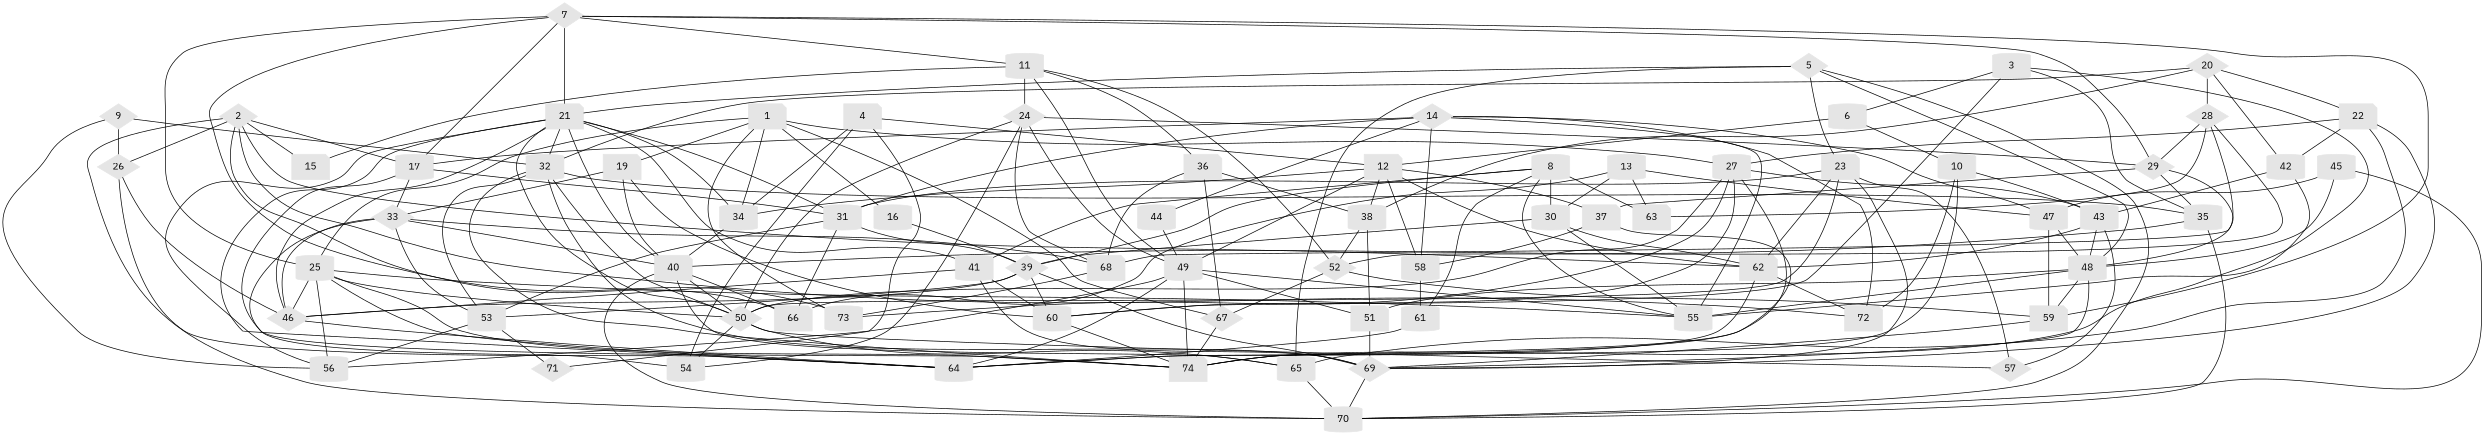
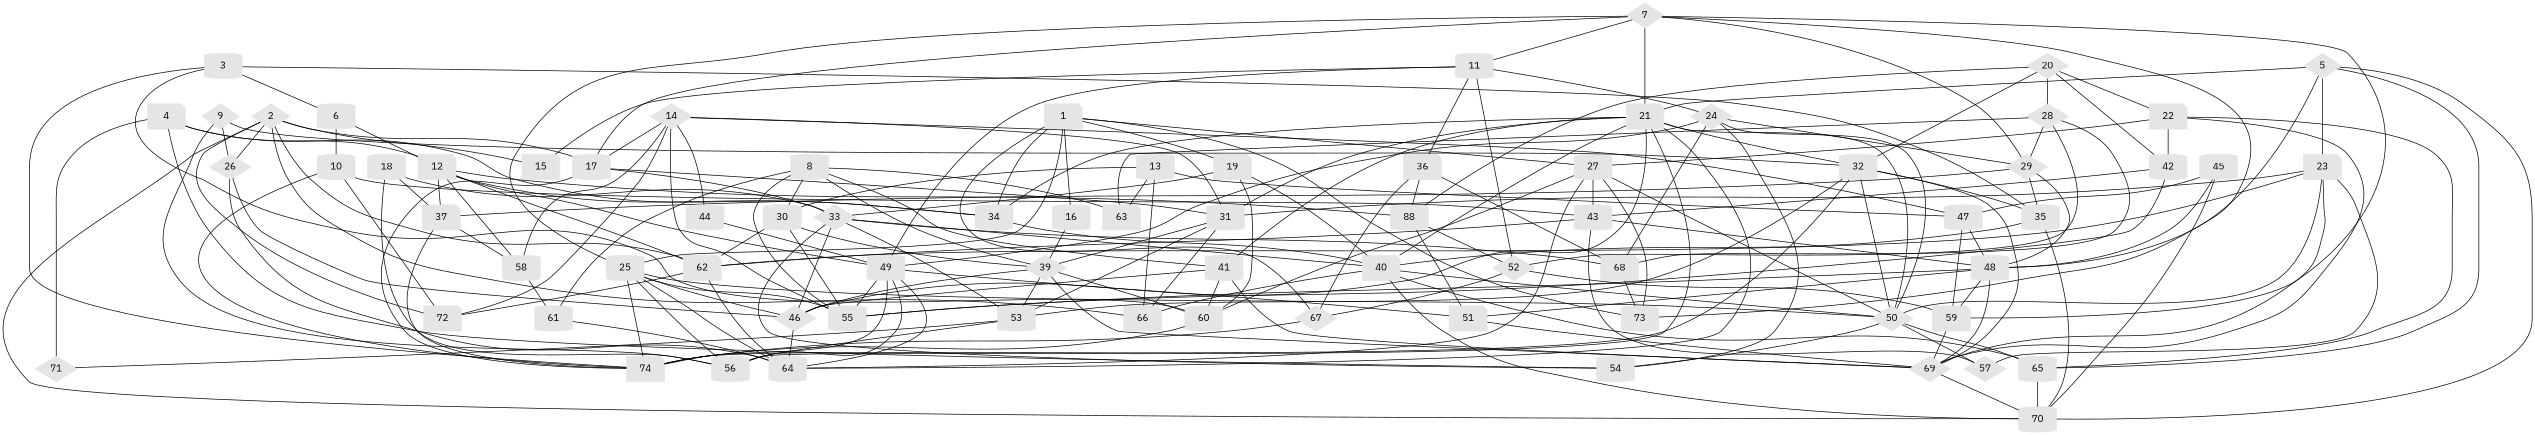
none -> (387, 167)
(1367, 217) -> (1409, 217)
